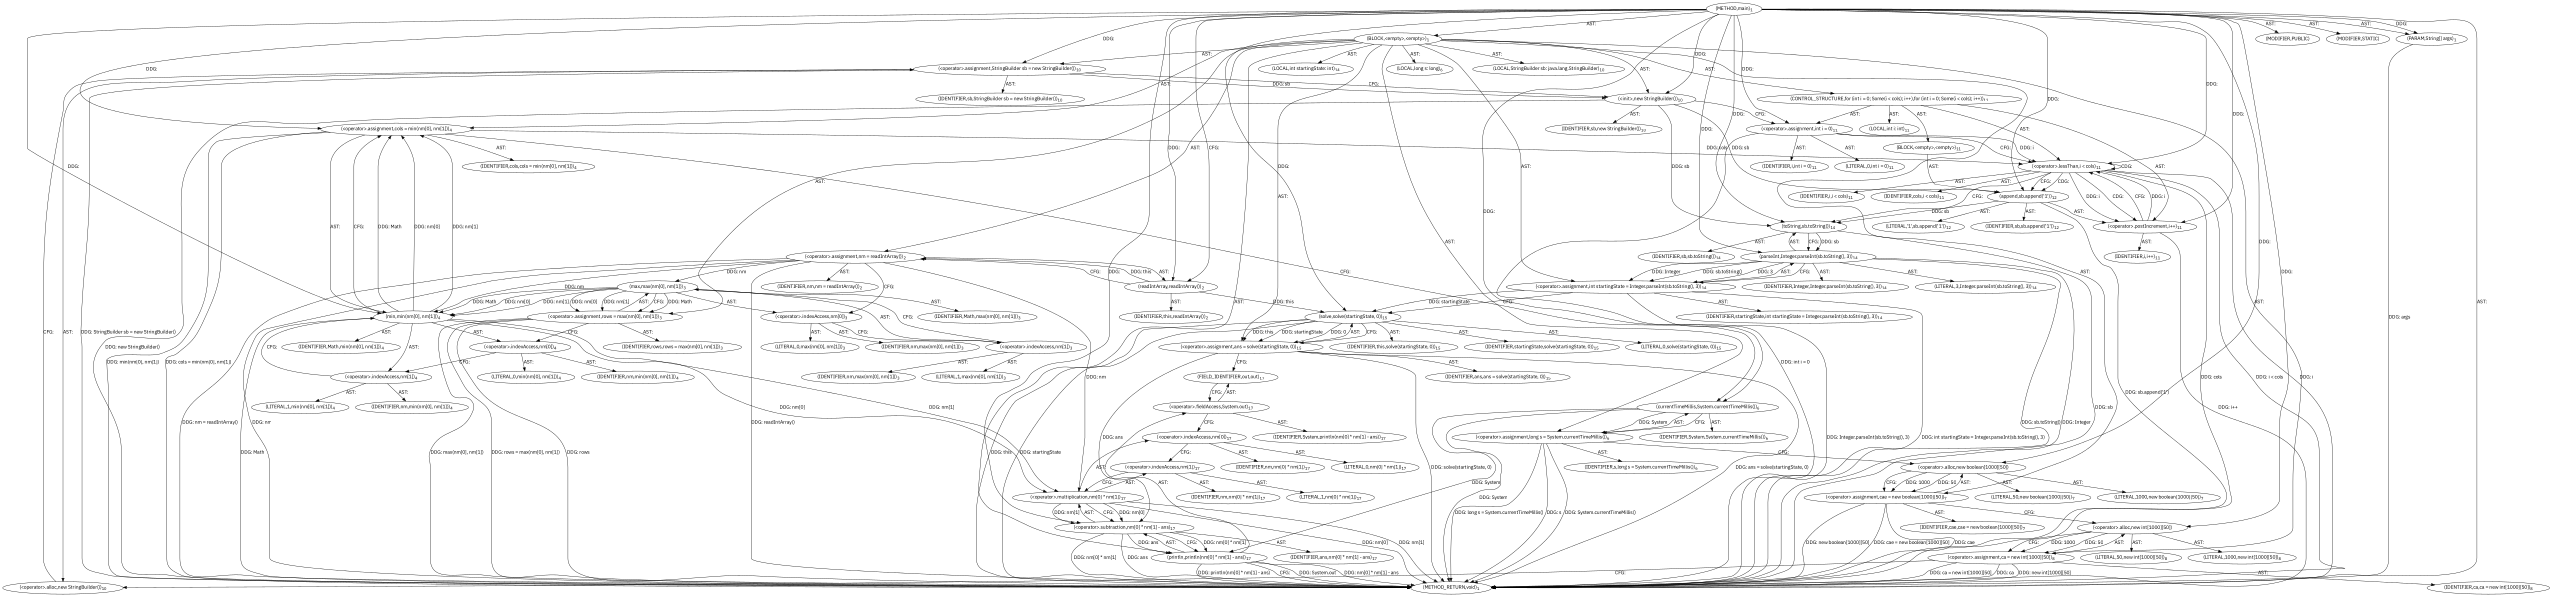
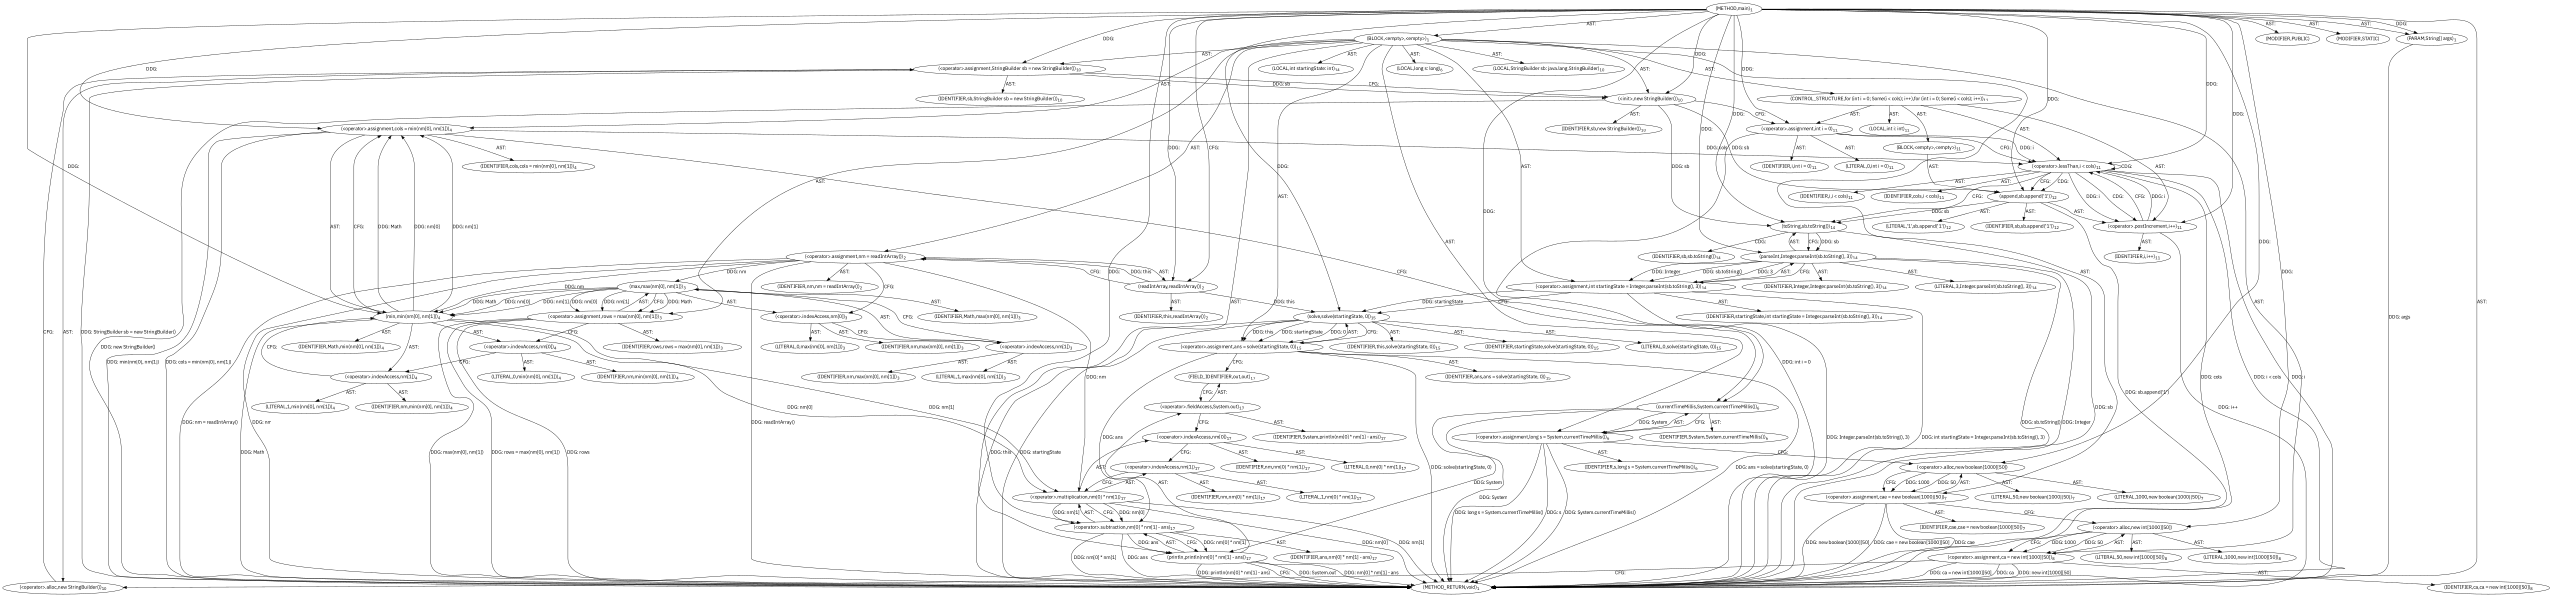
(1760, 242) -> (1761, 242)
